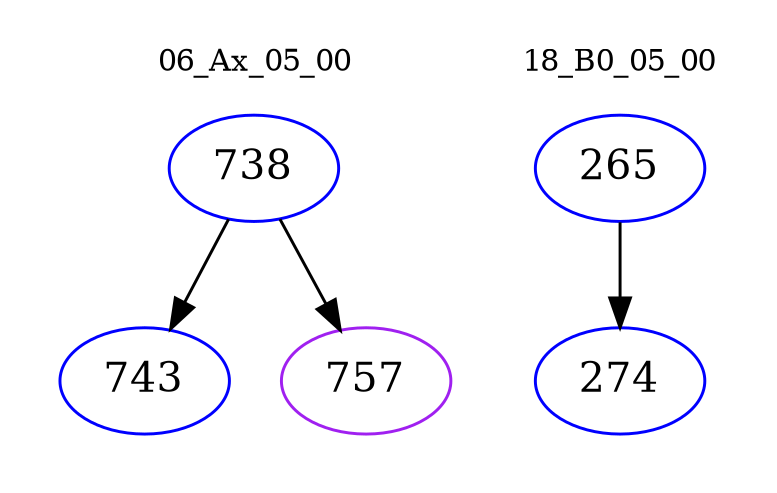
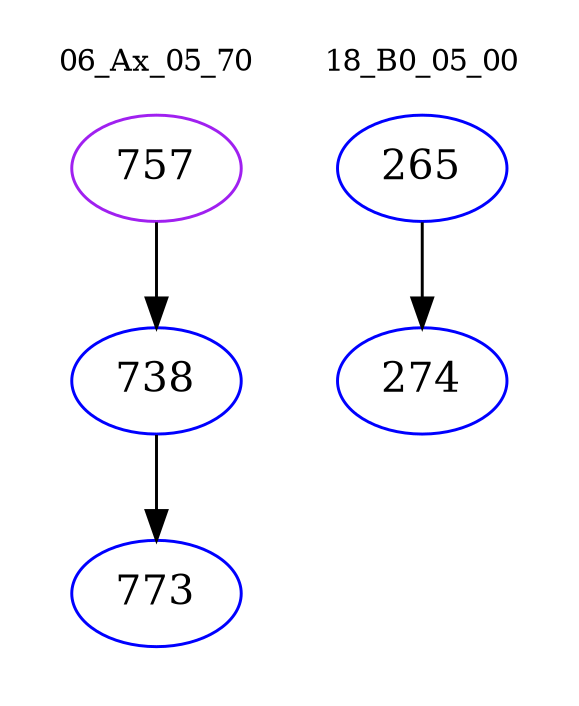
(255, 63) -> (156, 63)
(303, 261) -> (156, 260)
(145, 381) -> (156, 594)
